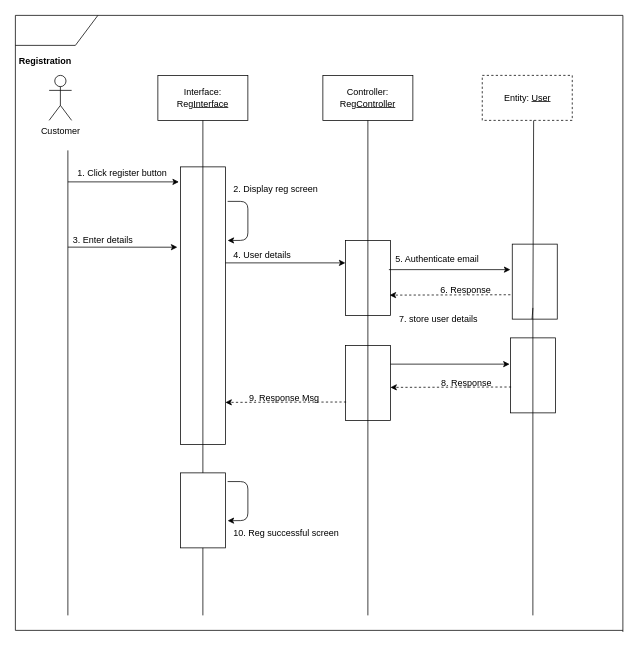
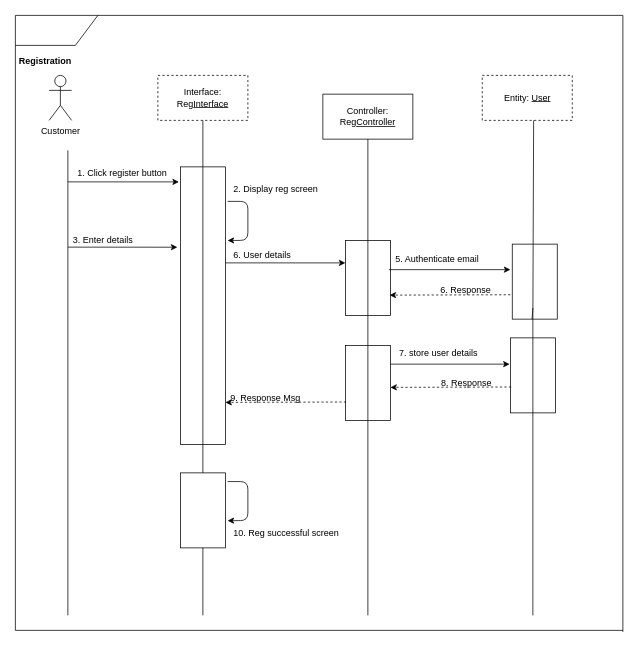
(203, 98) -> (203, 98)
(368, 98) -> (368, 117)
(266, 256) -> (266, 256)
(443, 319) -> (443, 353)
(289, 398) -> (270, 398)
